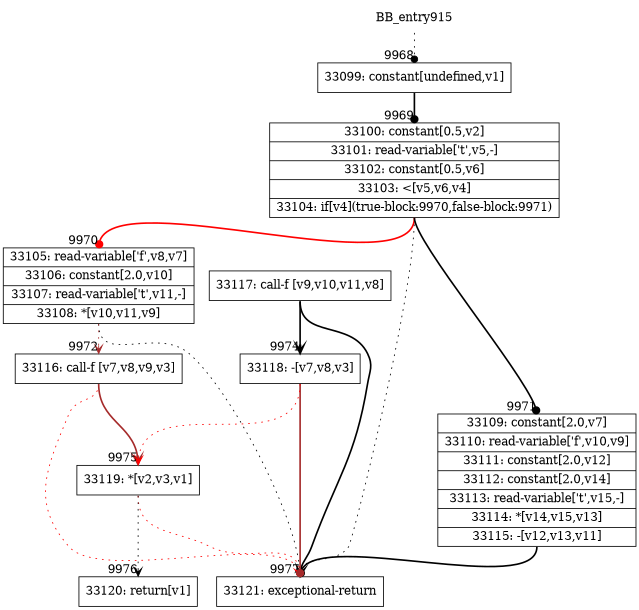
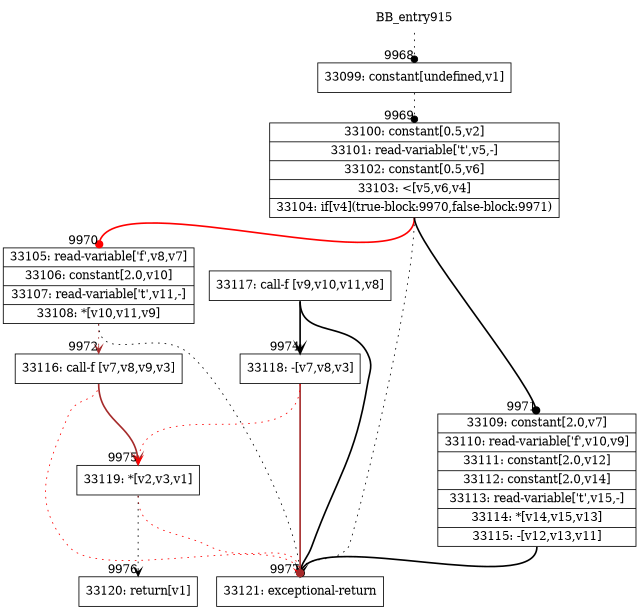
(414, 104) -> (414, 104)
